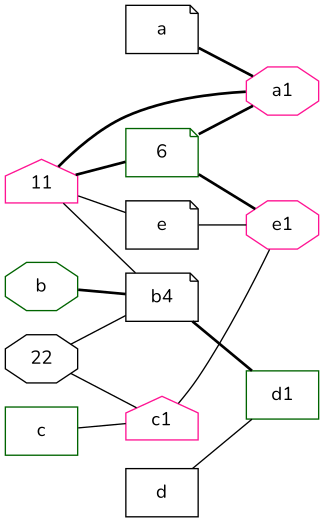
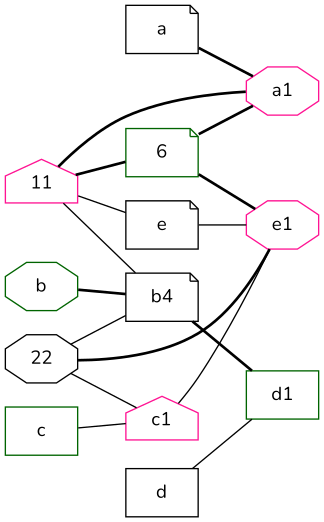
none -> (193, 336)
